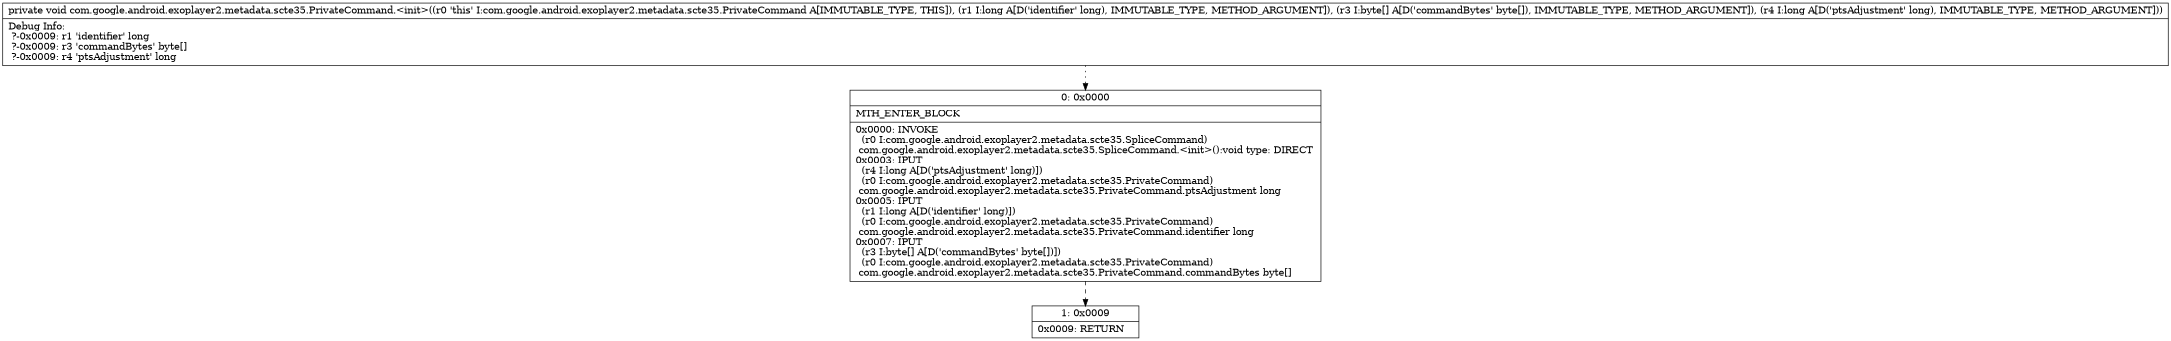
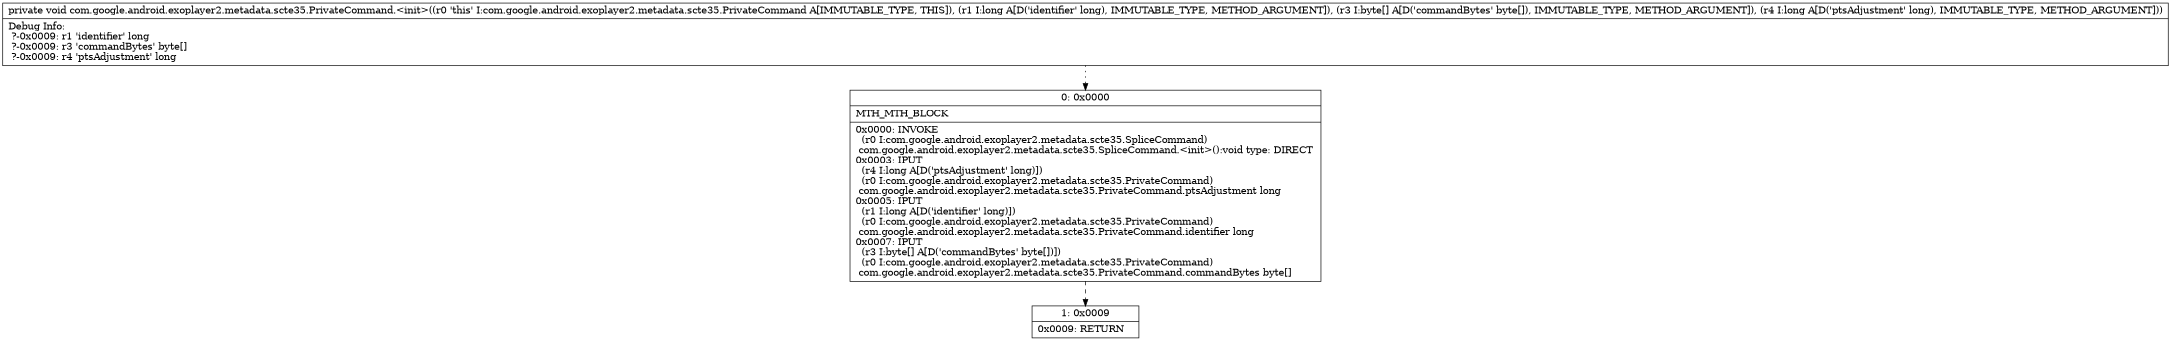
(908, 114) -> (902, 114)
